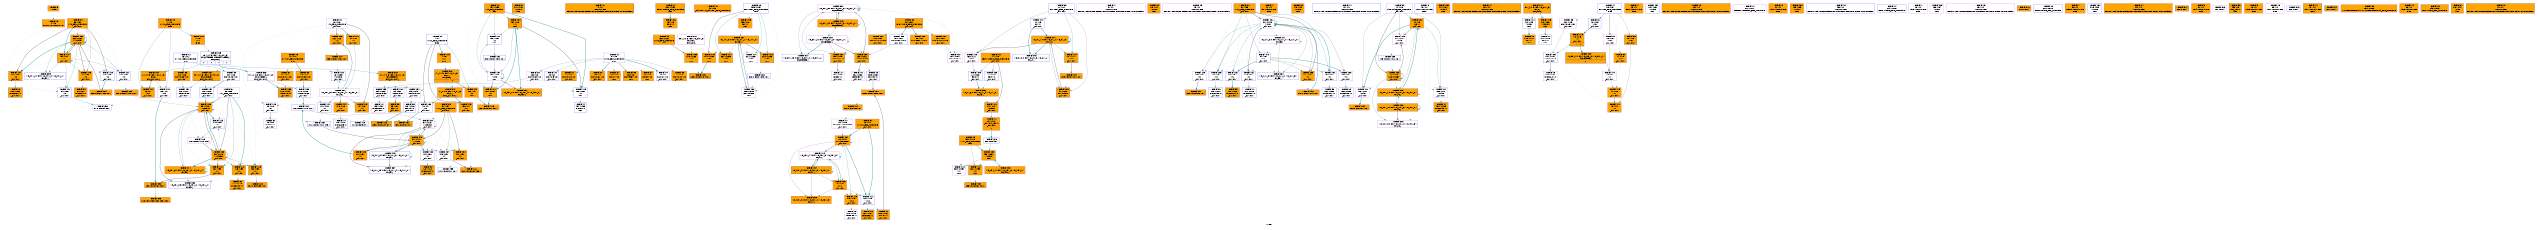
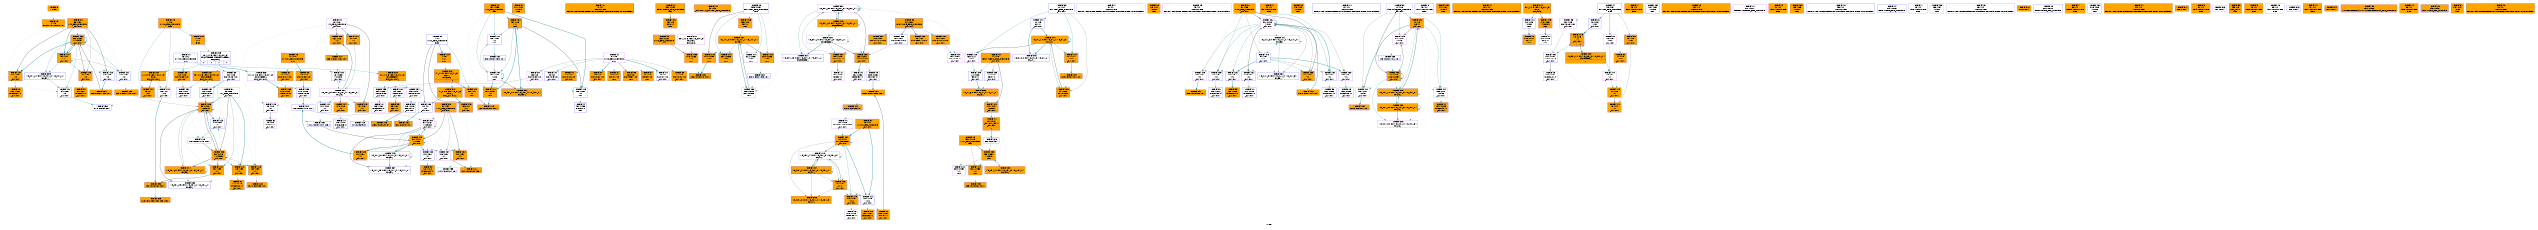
(67, 74) -> (54, 83)
(206, 84) -> (207, 85)
